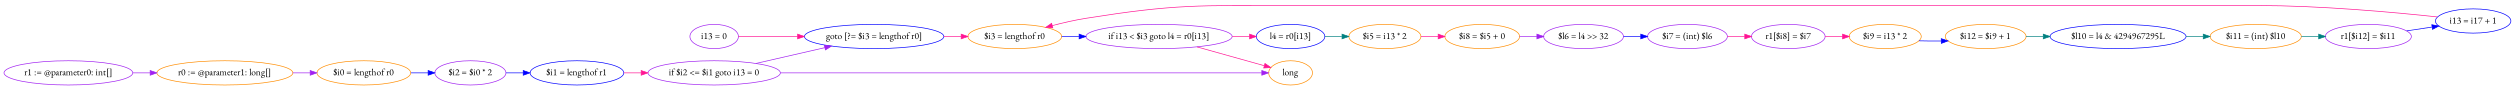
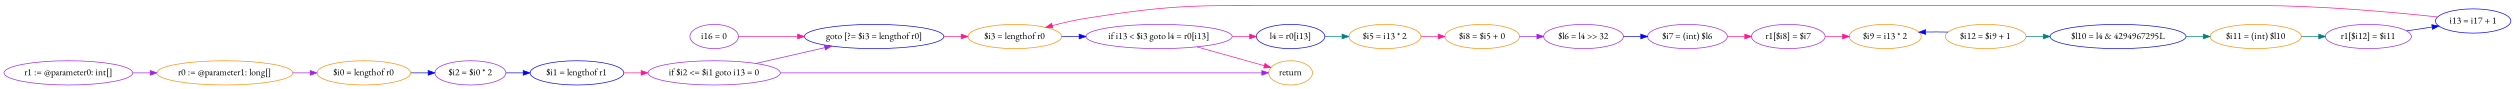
(714, 36) -> (714, 36)
(1930, 41) -> (1937, 32)
(1291, 73) -> (1291, 73)
